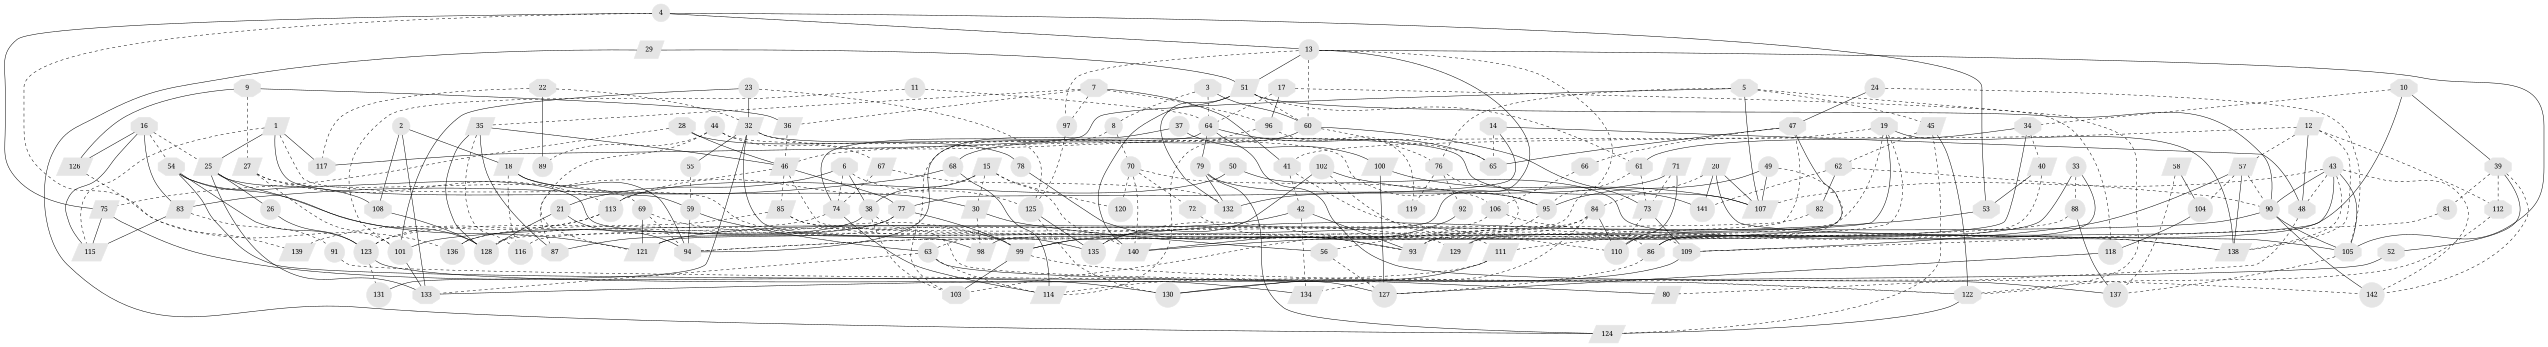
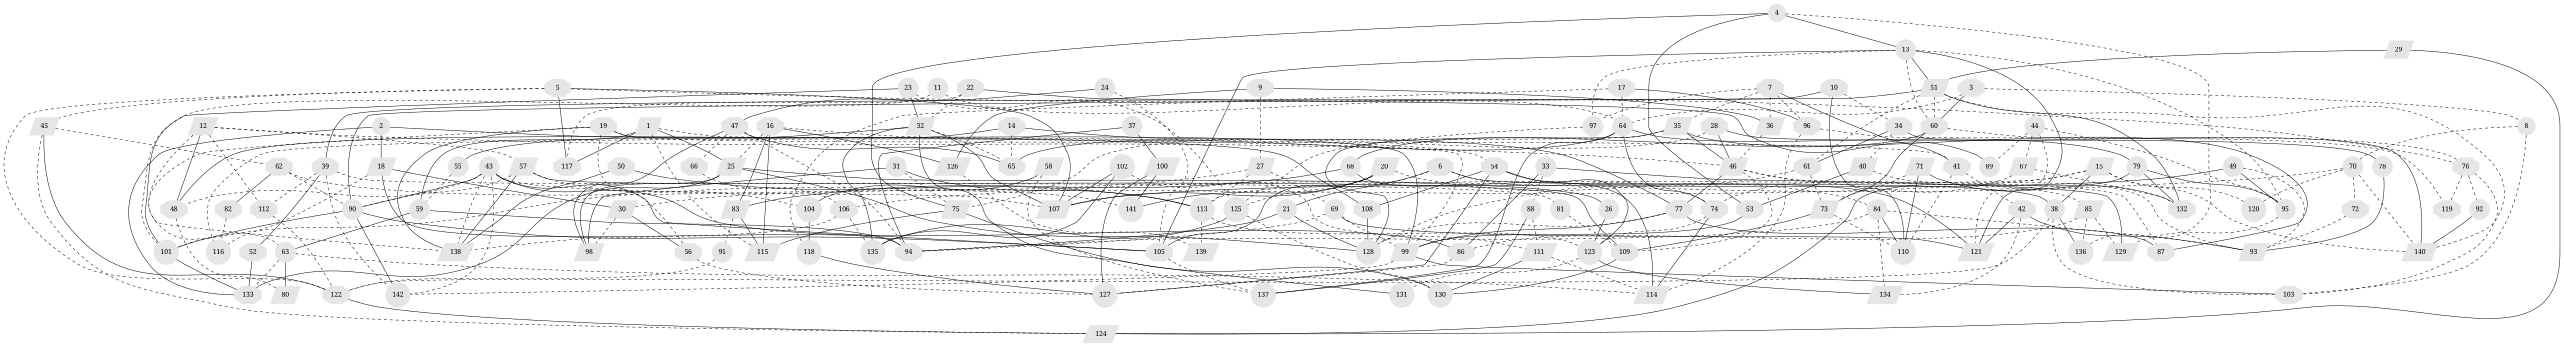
(1118, 151) -> (2289, 113)
none -> (896, 167)
